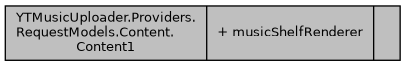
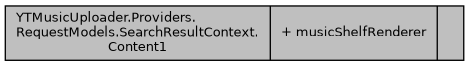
(95, 32) -> (138, 32)
